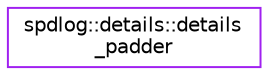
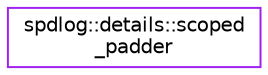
(134, 37) -> (134, 37)
